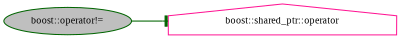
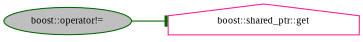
(282, 21) -> (264, 21)
